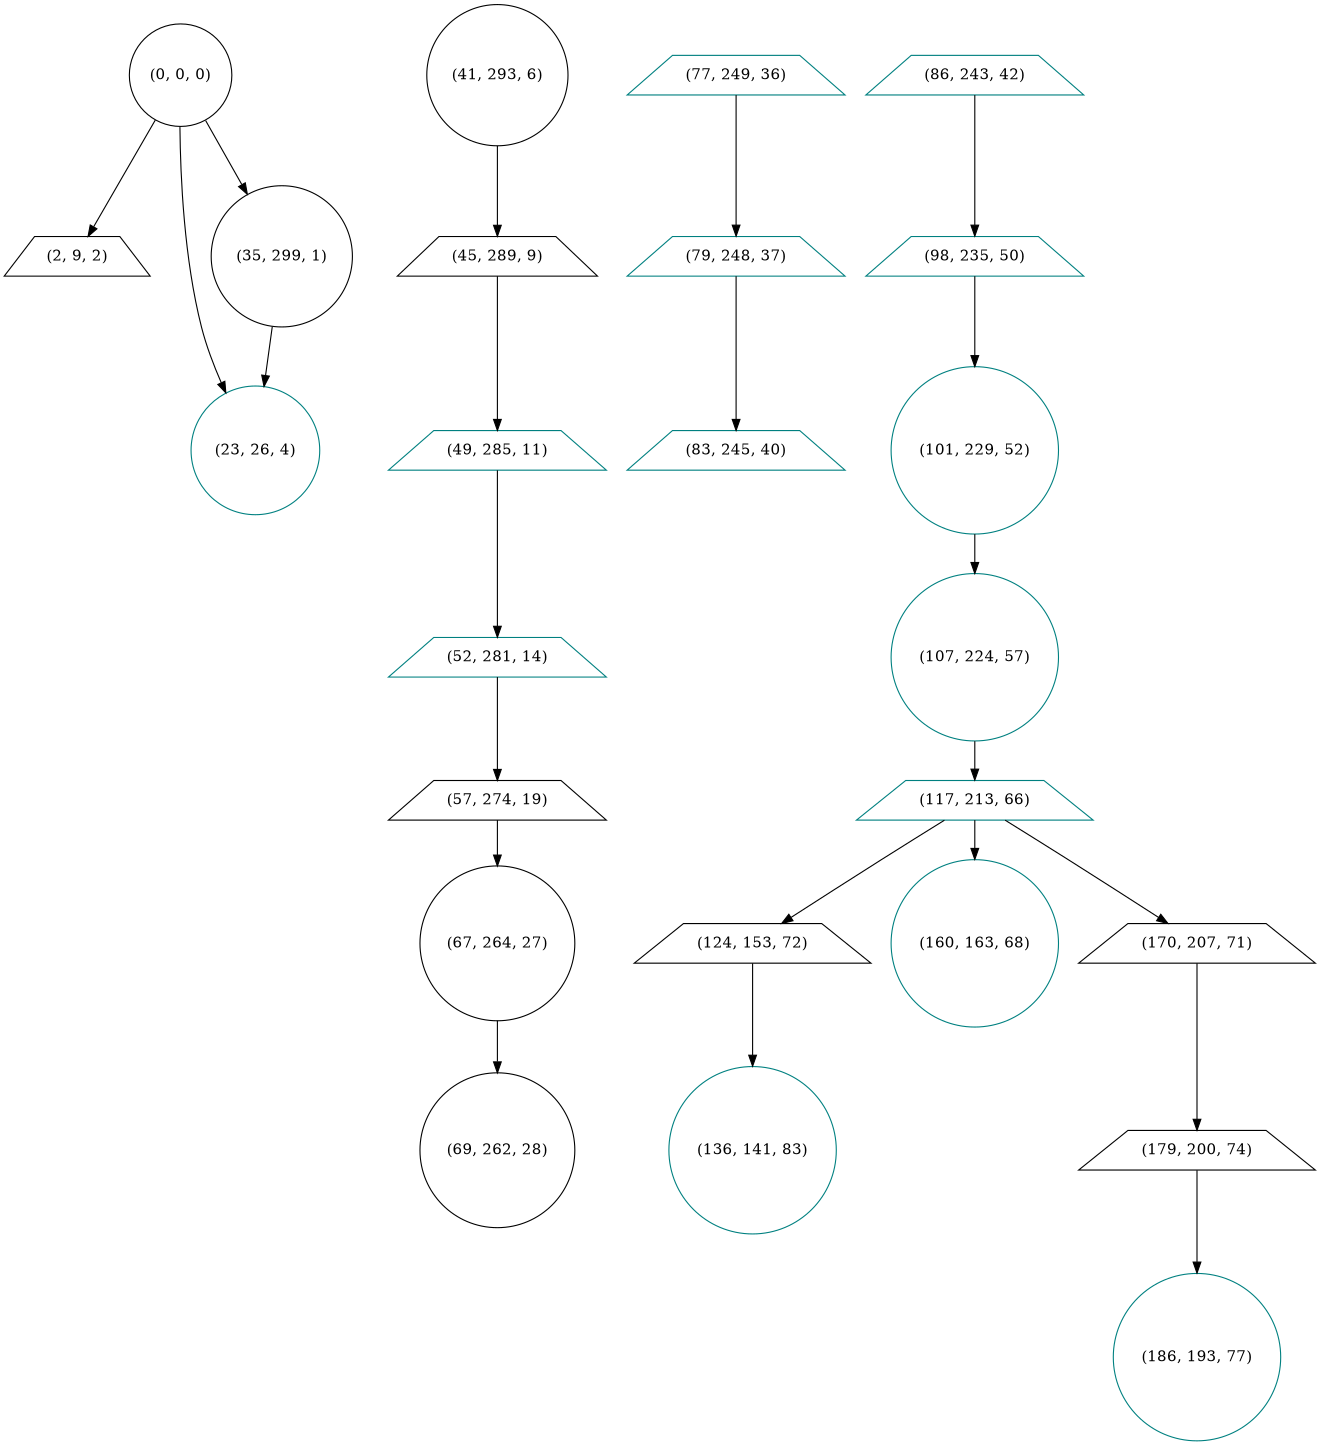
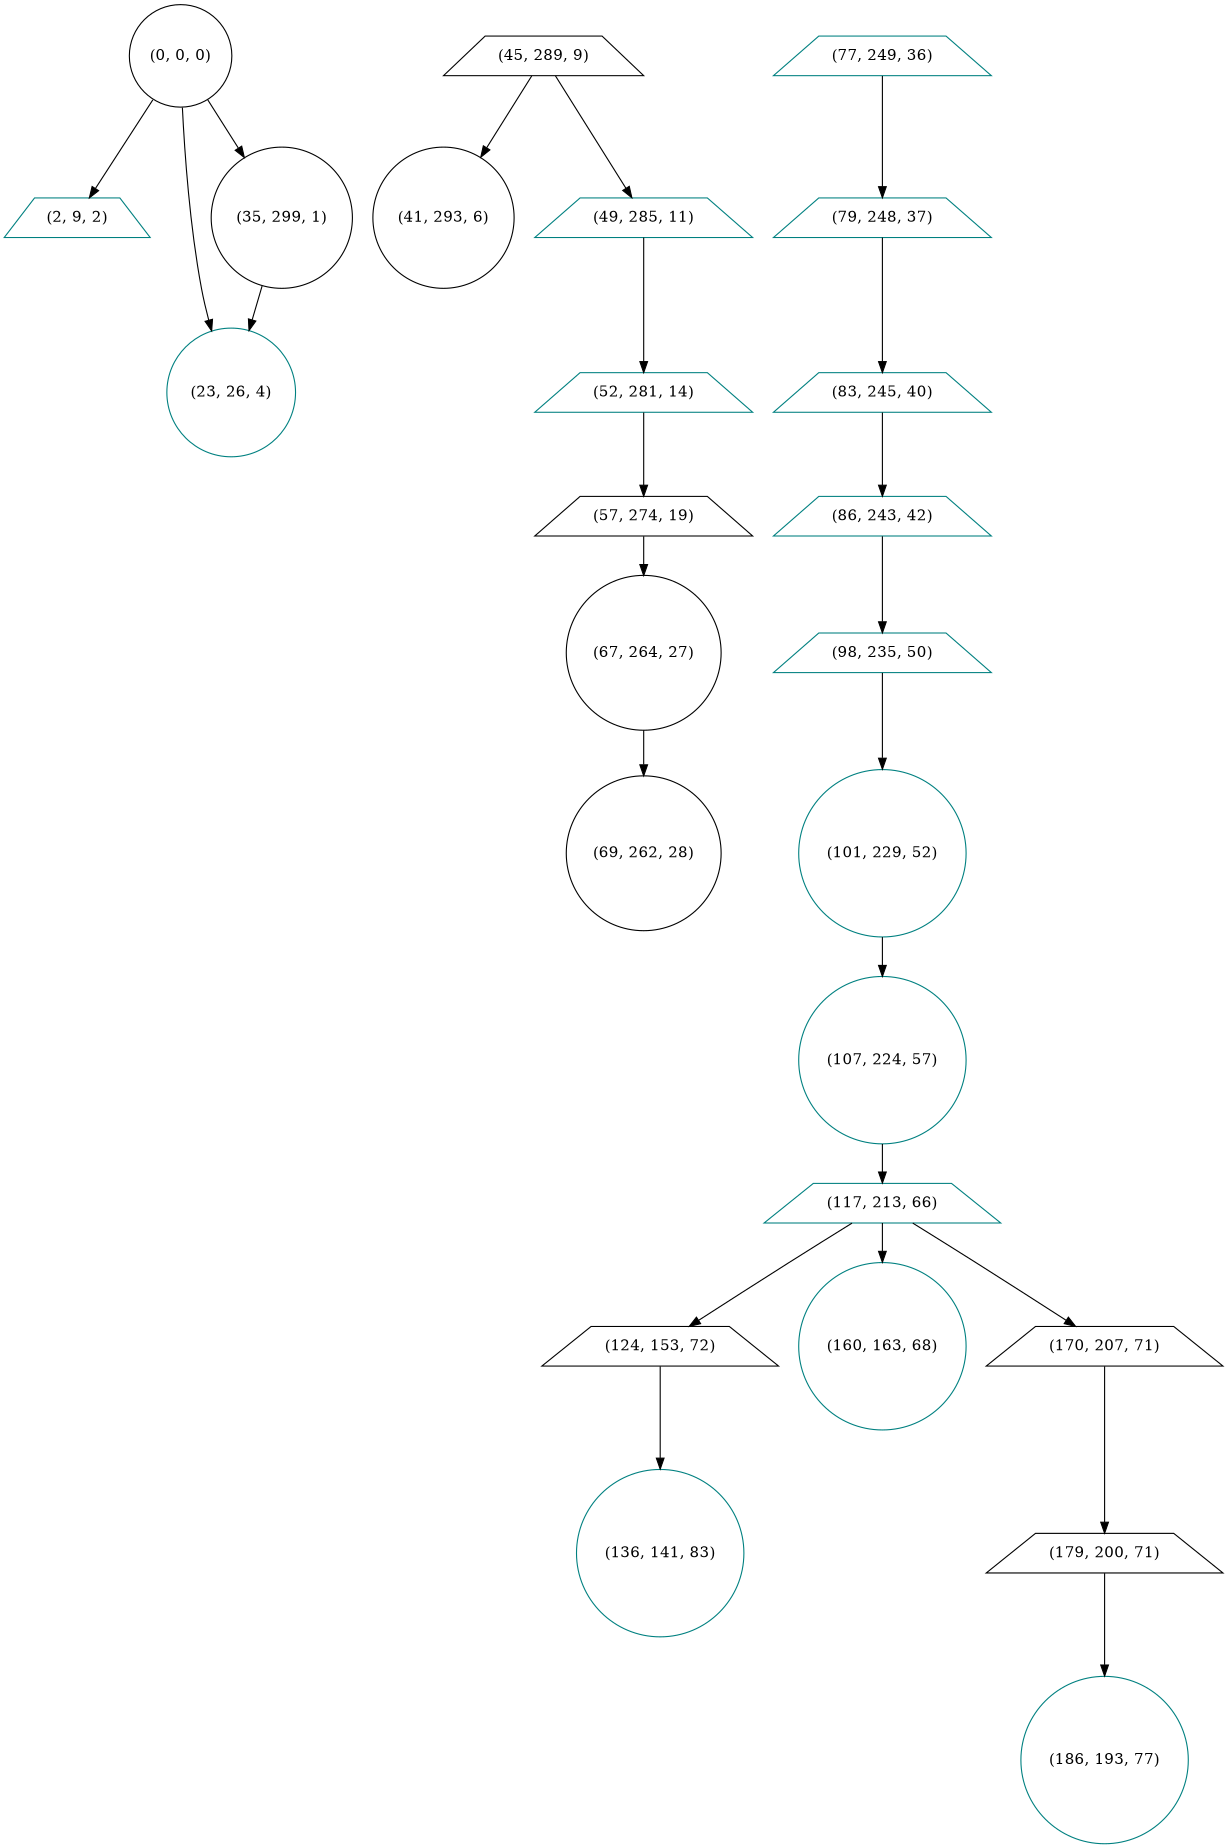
(497, 186) -> (509, 112)
(77, 256) -> (77, 218)
none -> (882, 449)
(1197, 1150) -> (1105, 1553)
